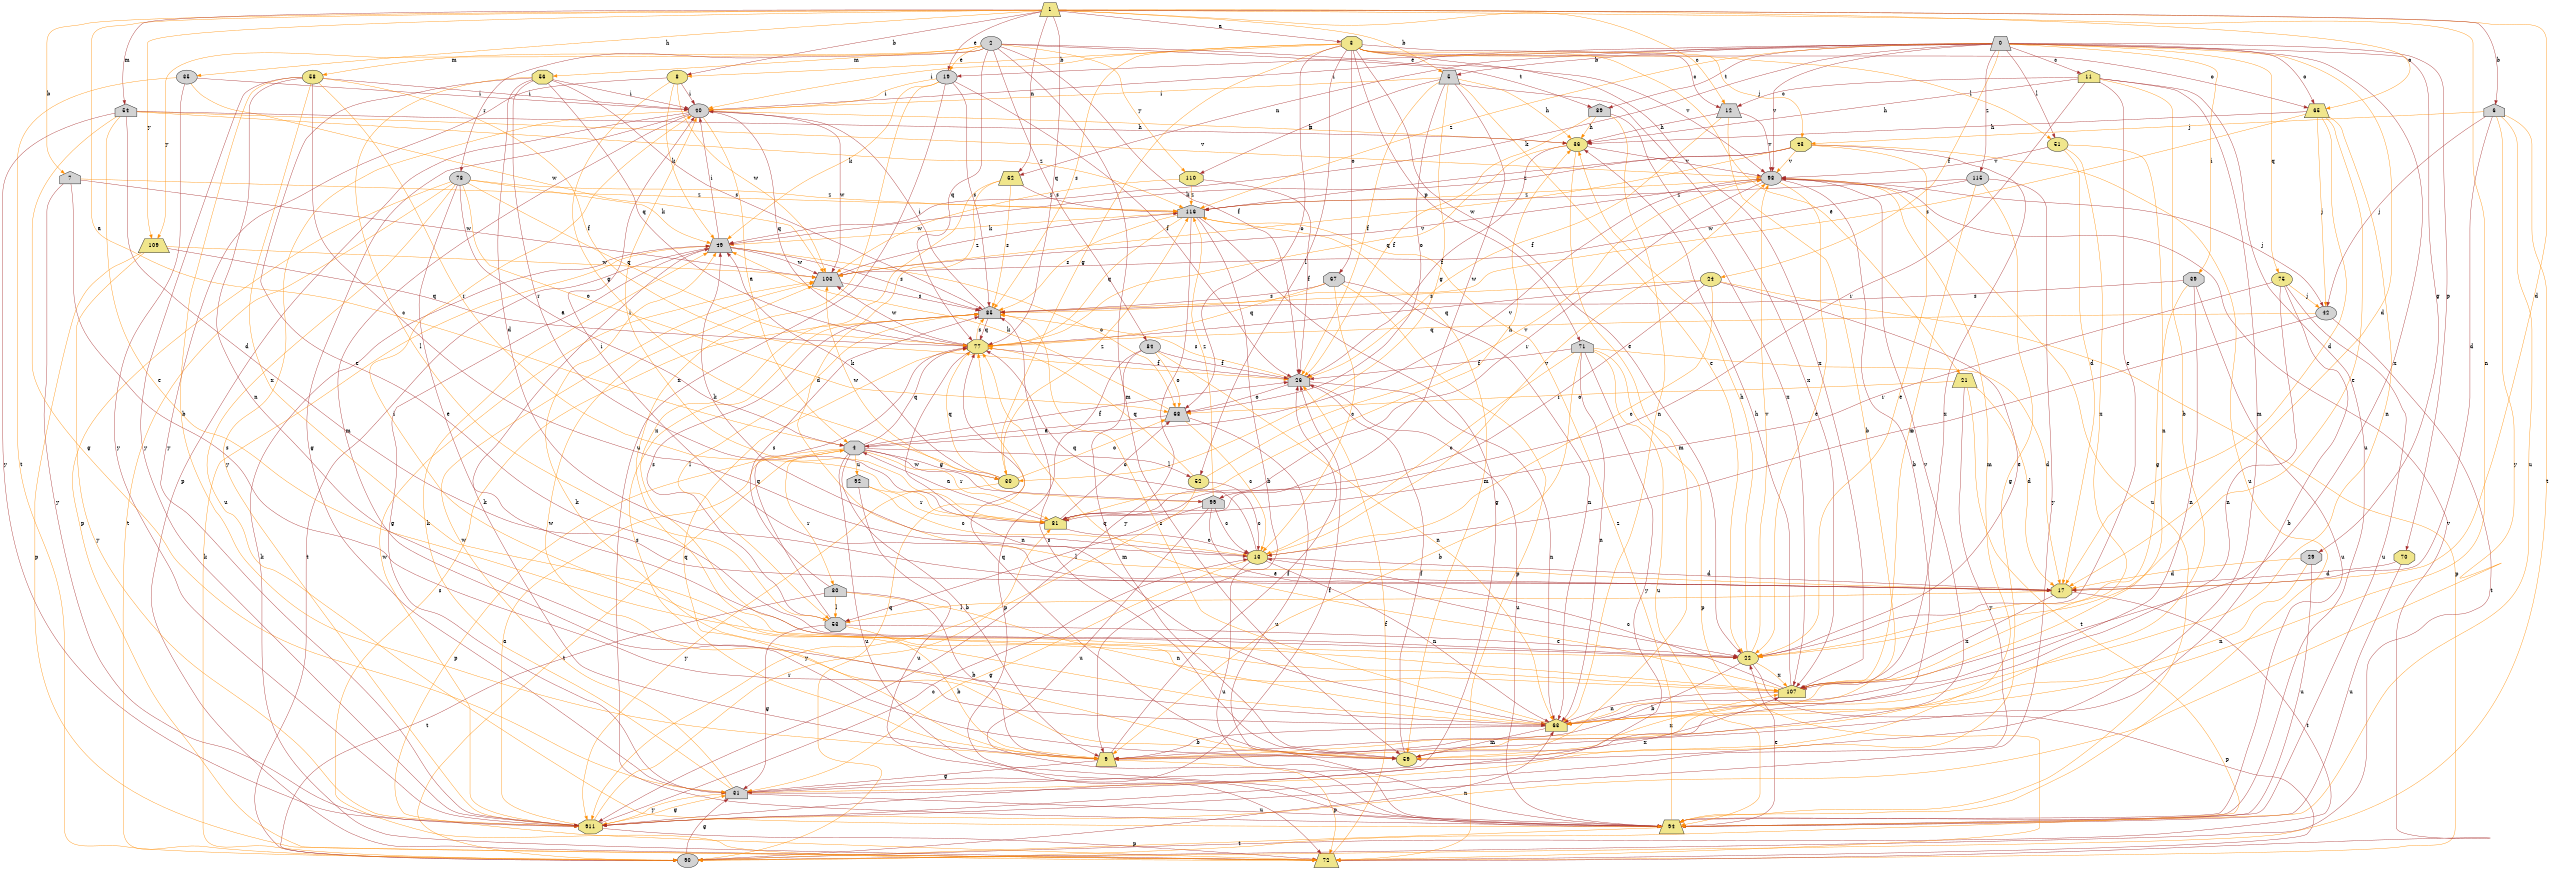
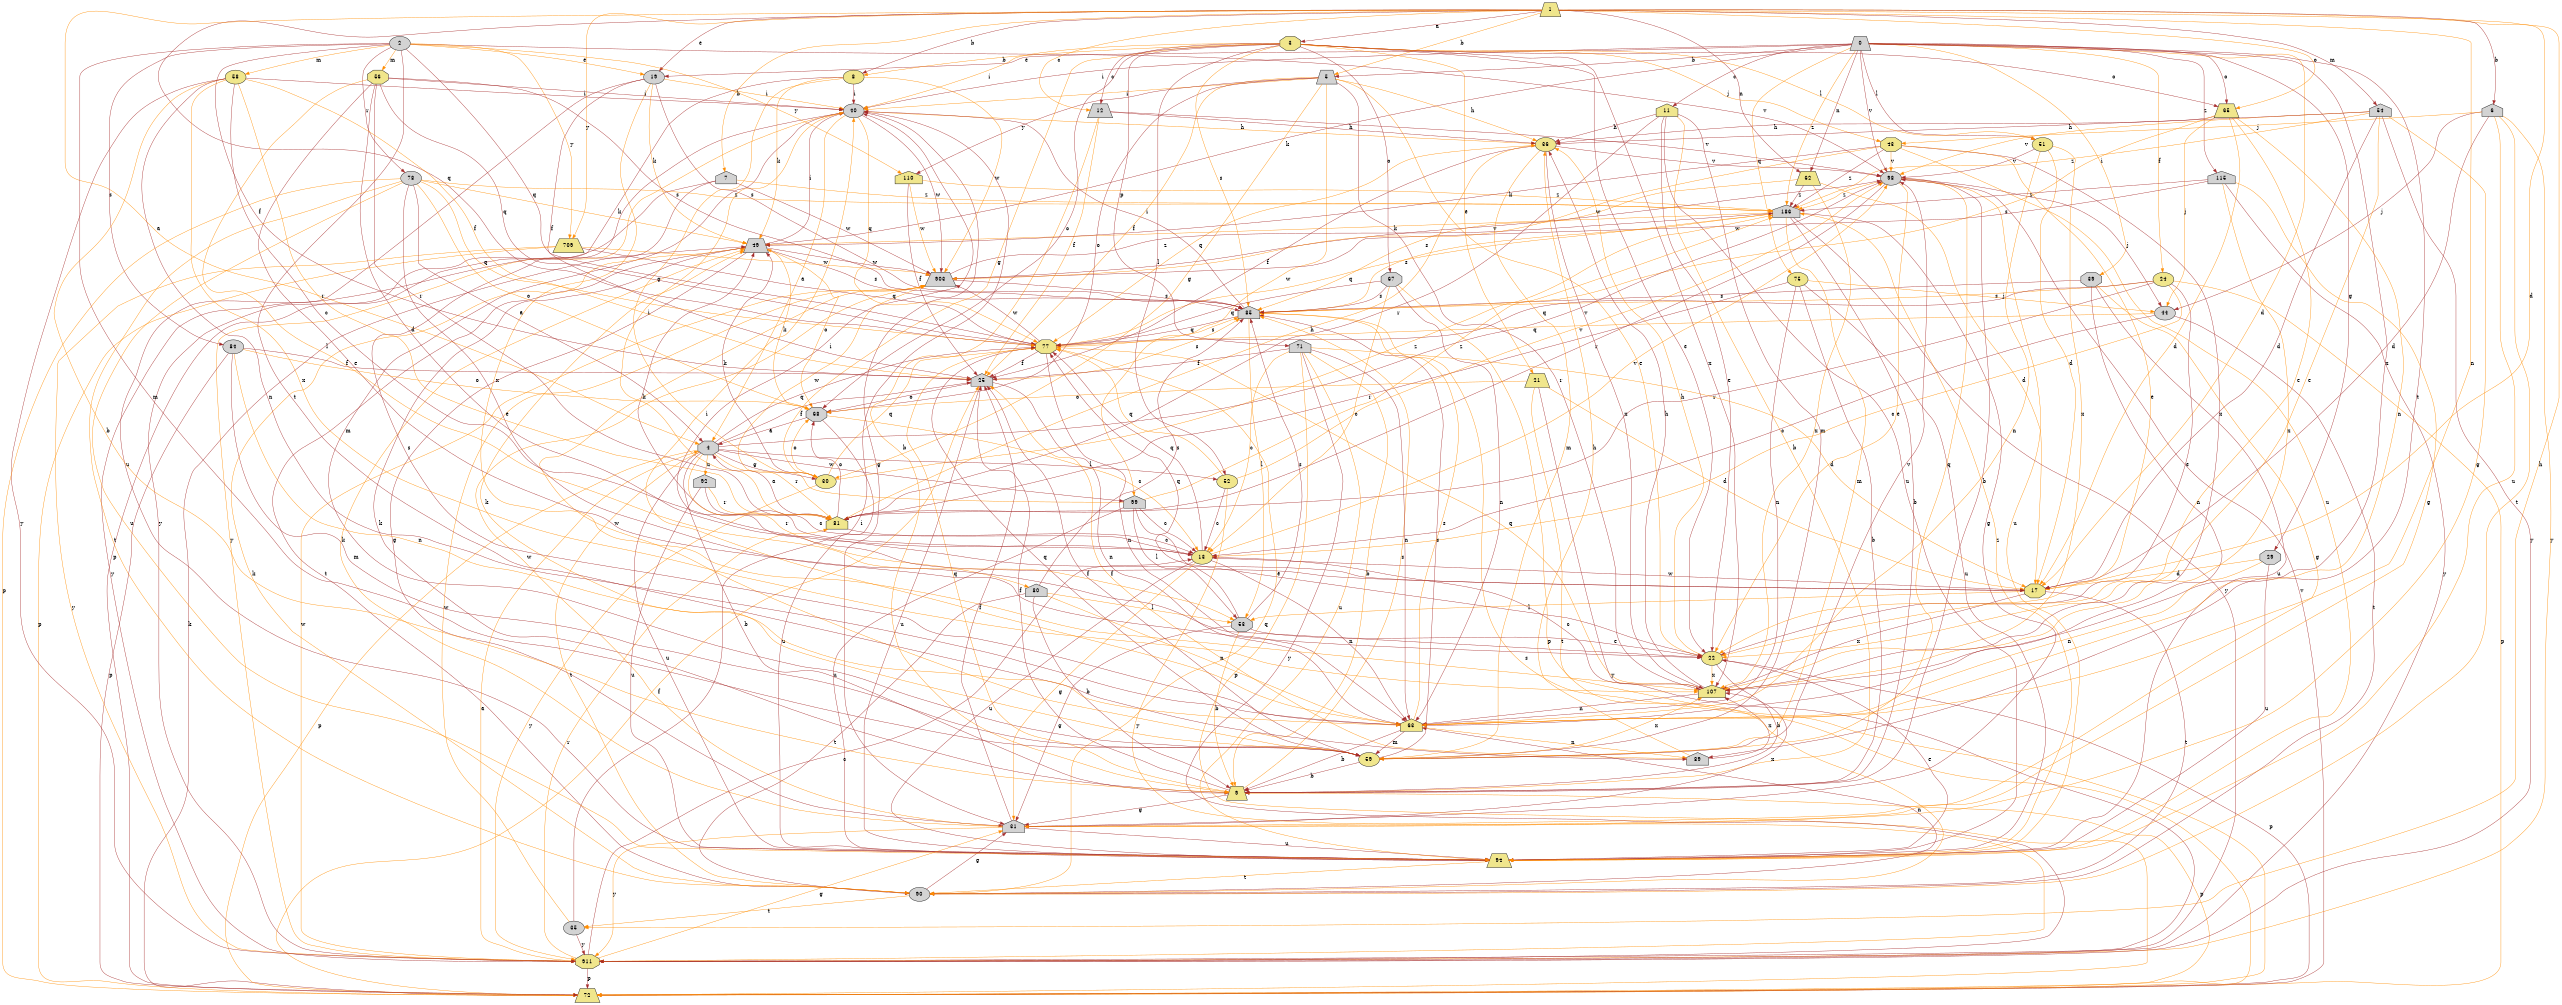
(1908, 81) -> none
(1191, 178) -> (909, 178)
(1978, 178) -> (2222, 178)
(1191, 212) -> (1786, 212)
(154, 246) -> (568, 246)
(792, 268) -> (856, 285)
(828, 279) -> (940, 279)
(2326, 313) -> (2165, 313)
(1161, 329) -> (1220, 309)
(1449, 334) -> (1228, 314)
(1299, 381) -> (982, 381)
(1809, 381) -> (1561, 381)
(1177, 414) -> (816, 414)
(1655, 419) -> (1553, 742)
(1766, 421) -> none
none -> (1626, 430)
(1990, 465) -> (1949, 465)
(1051, 534) -> (836, 533)
(2404, 557) -> none
(1709, 574) -> (1671, 574)
(2097, 592) -> (1897, 809)
(64, 703) -> (765, 909)
none -> (1304, 776)
